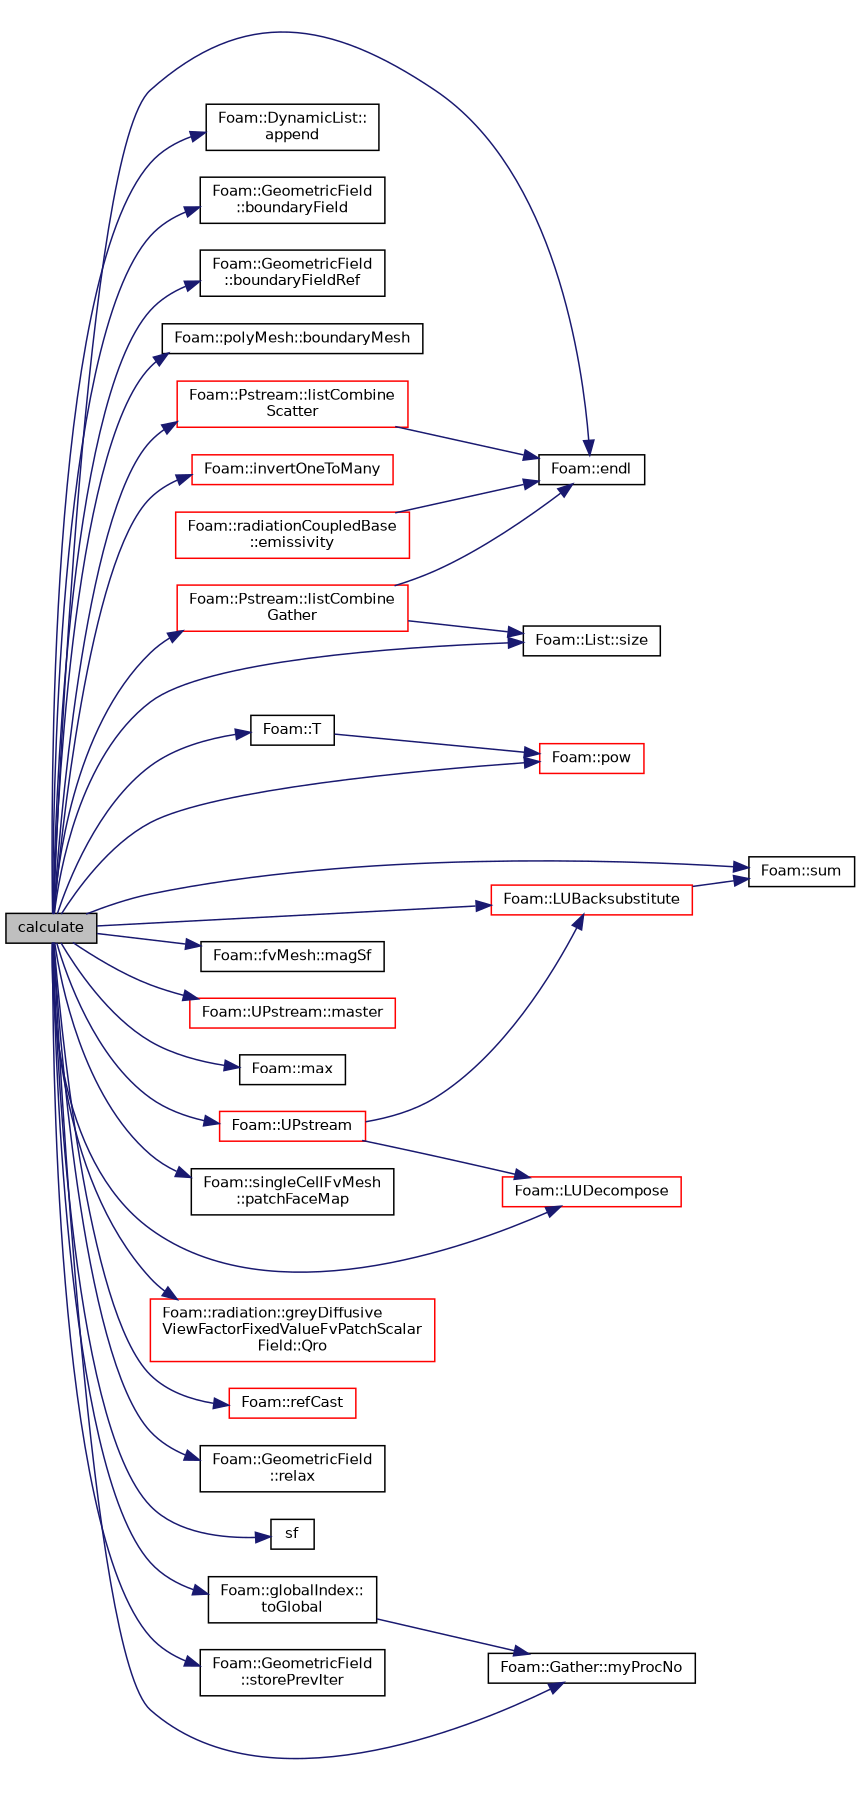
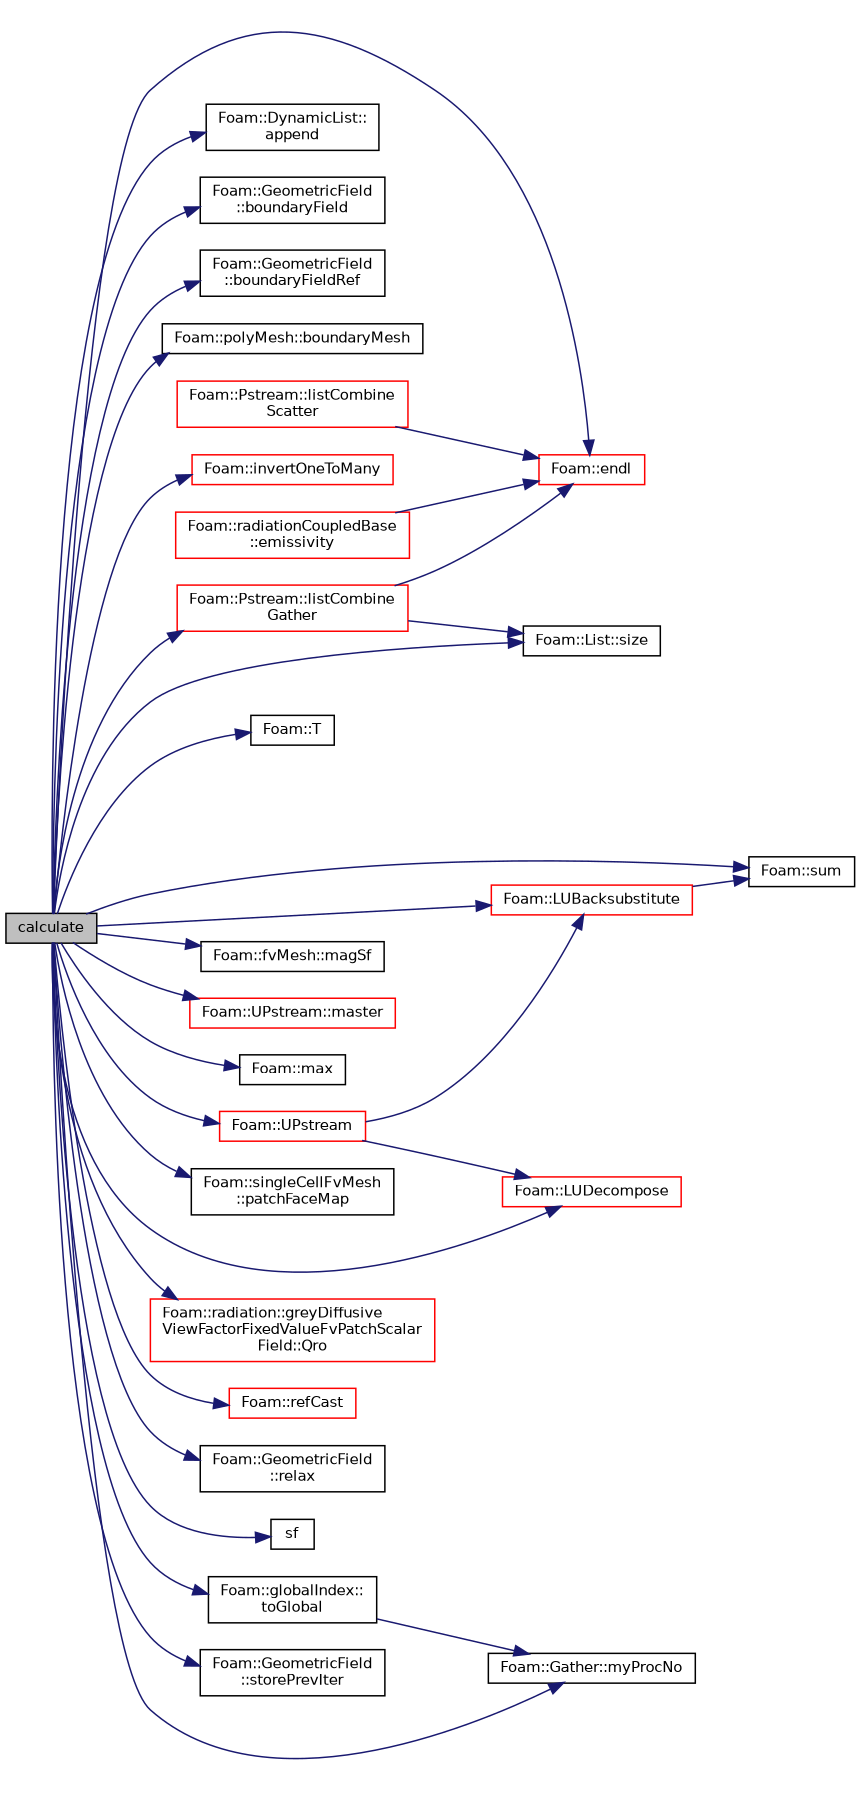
(592, 470) -> (592, 470)
(88, 626) -> none
(592, 759) -> none
